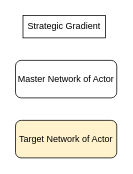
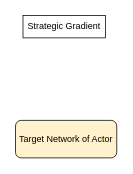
(66, 79) -> none
